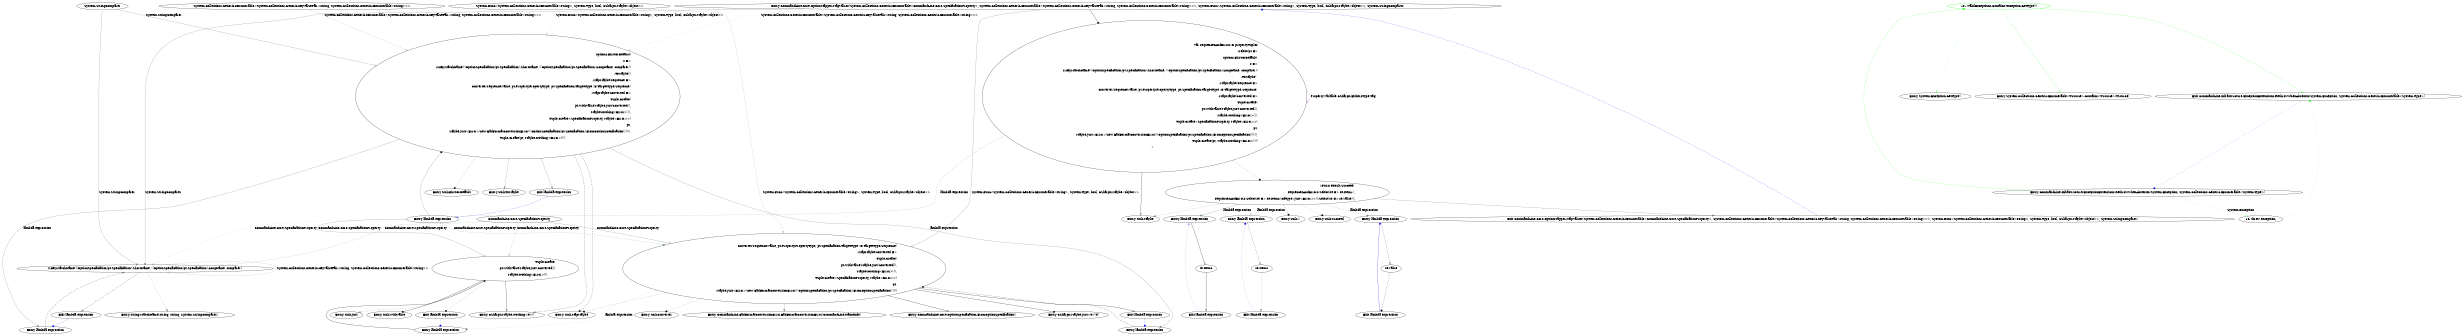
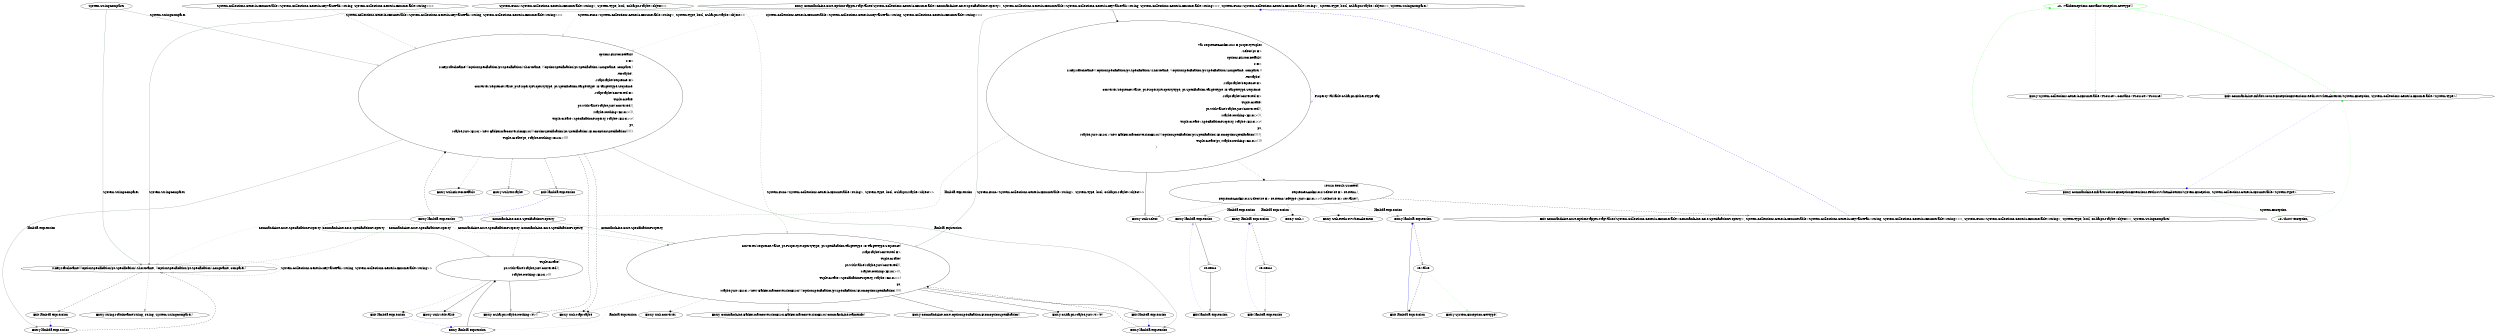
(1956, 45) -> (1447, 291)
(1140, 219) -> (1145, 219)
(1330, 219) -> (1348, 219)
(346, 315) -> none
